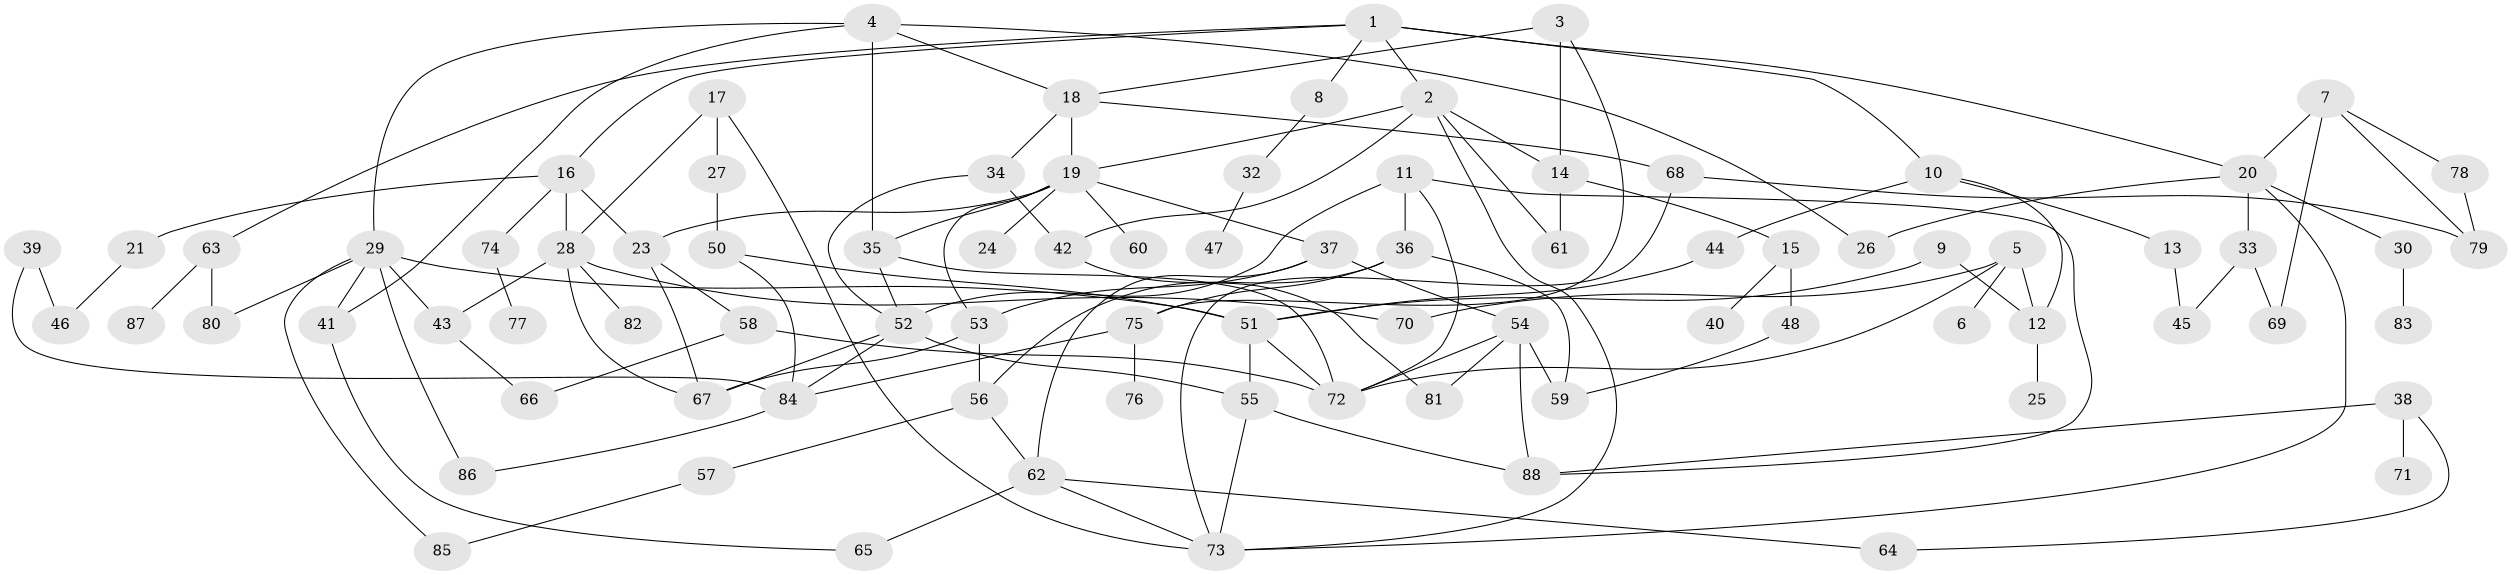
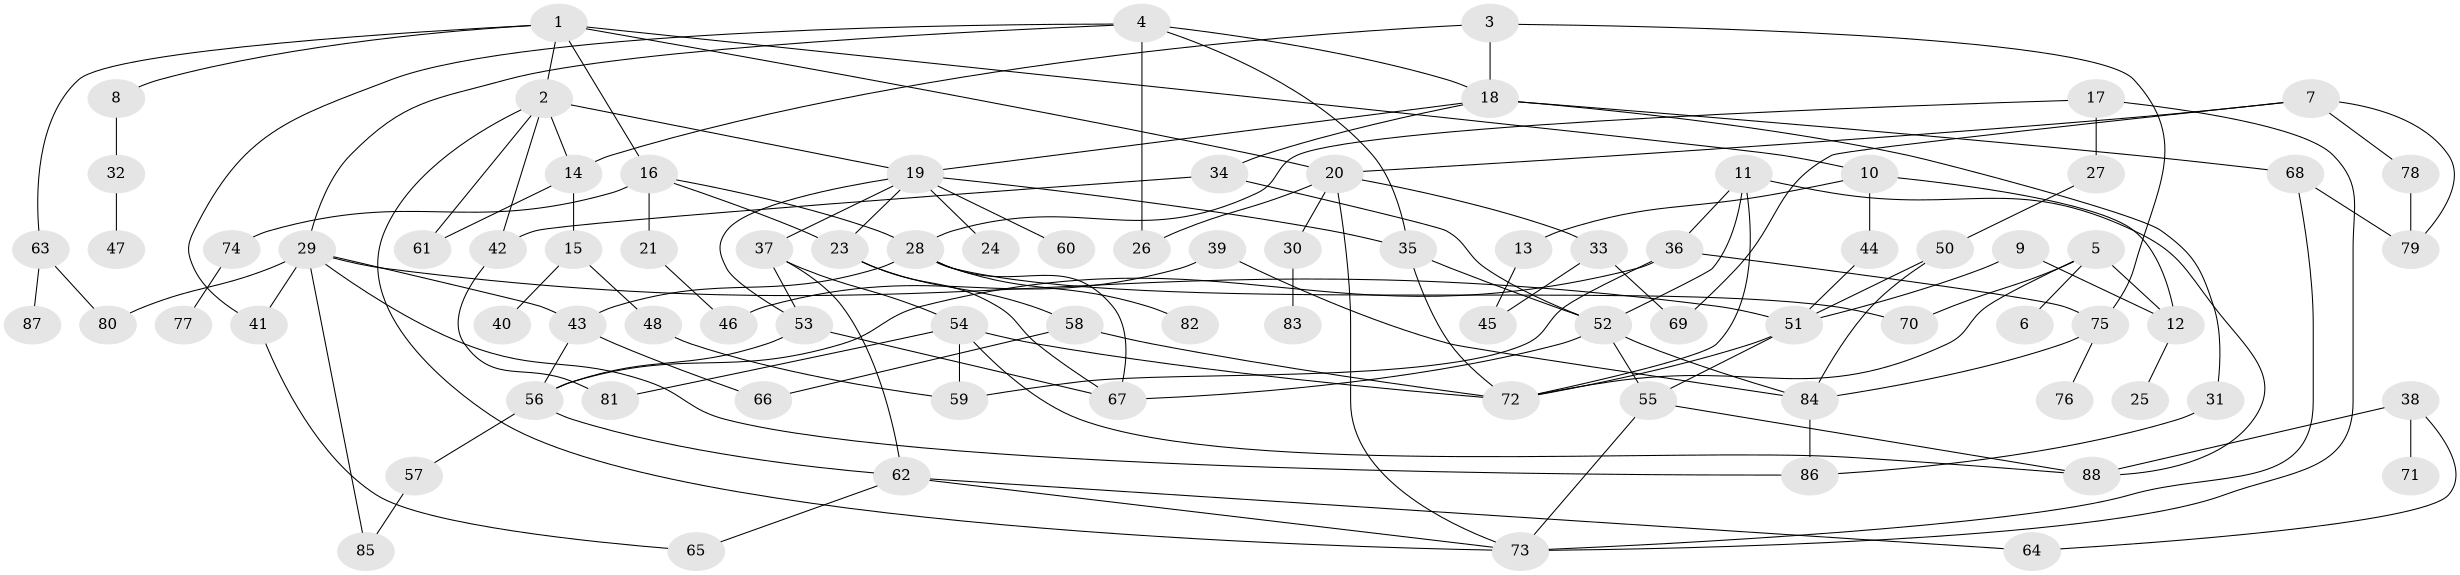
none -> (559, 358)
none -> (2216, 401)
